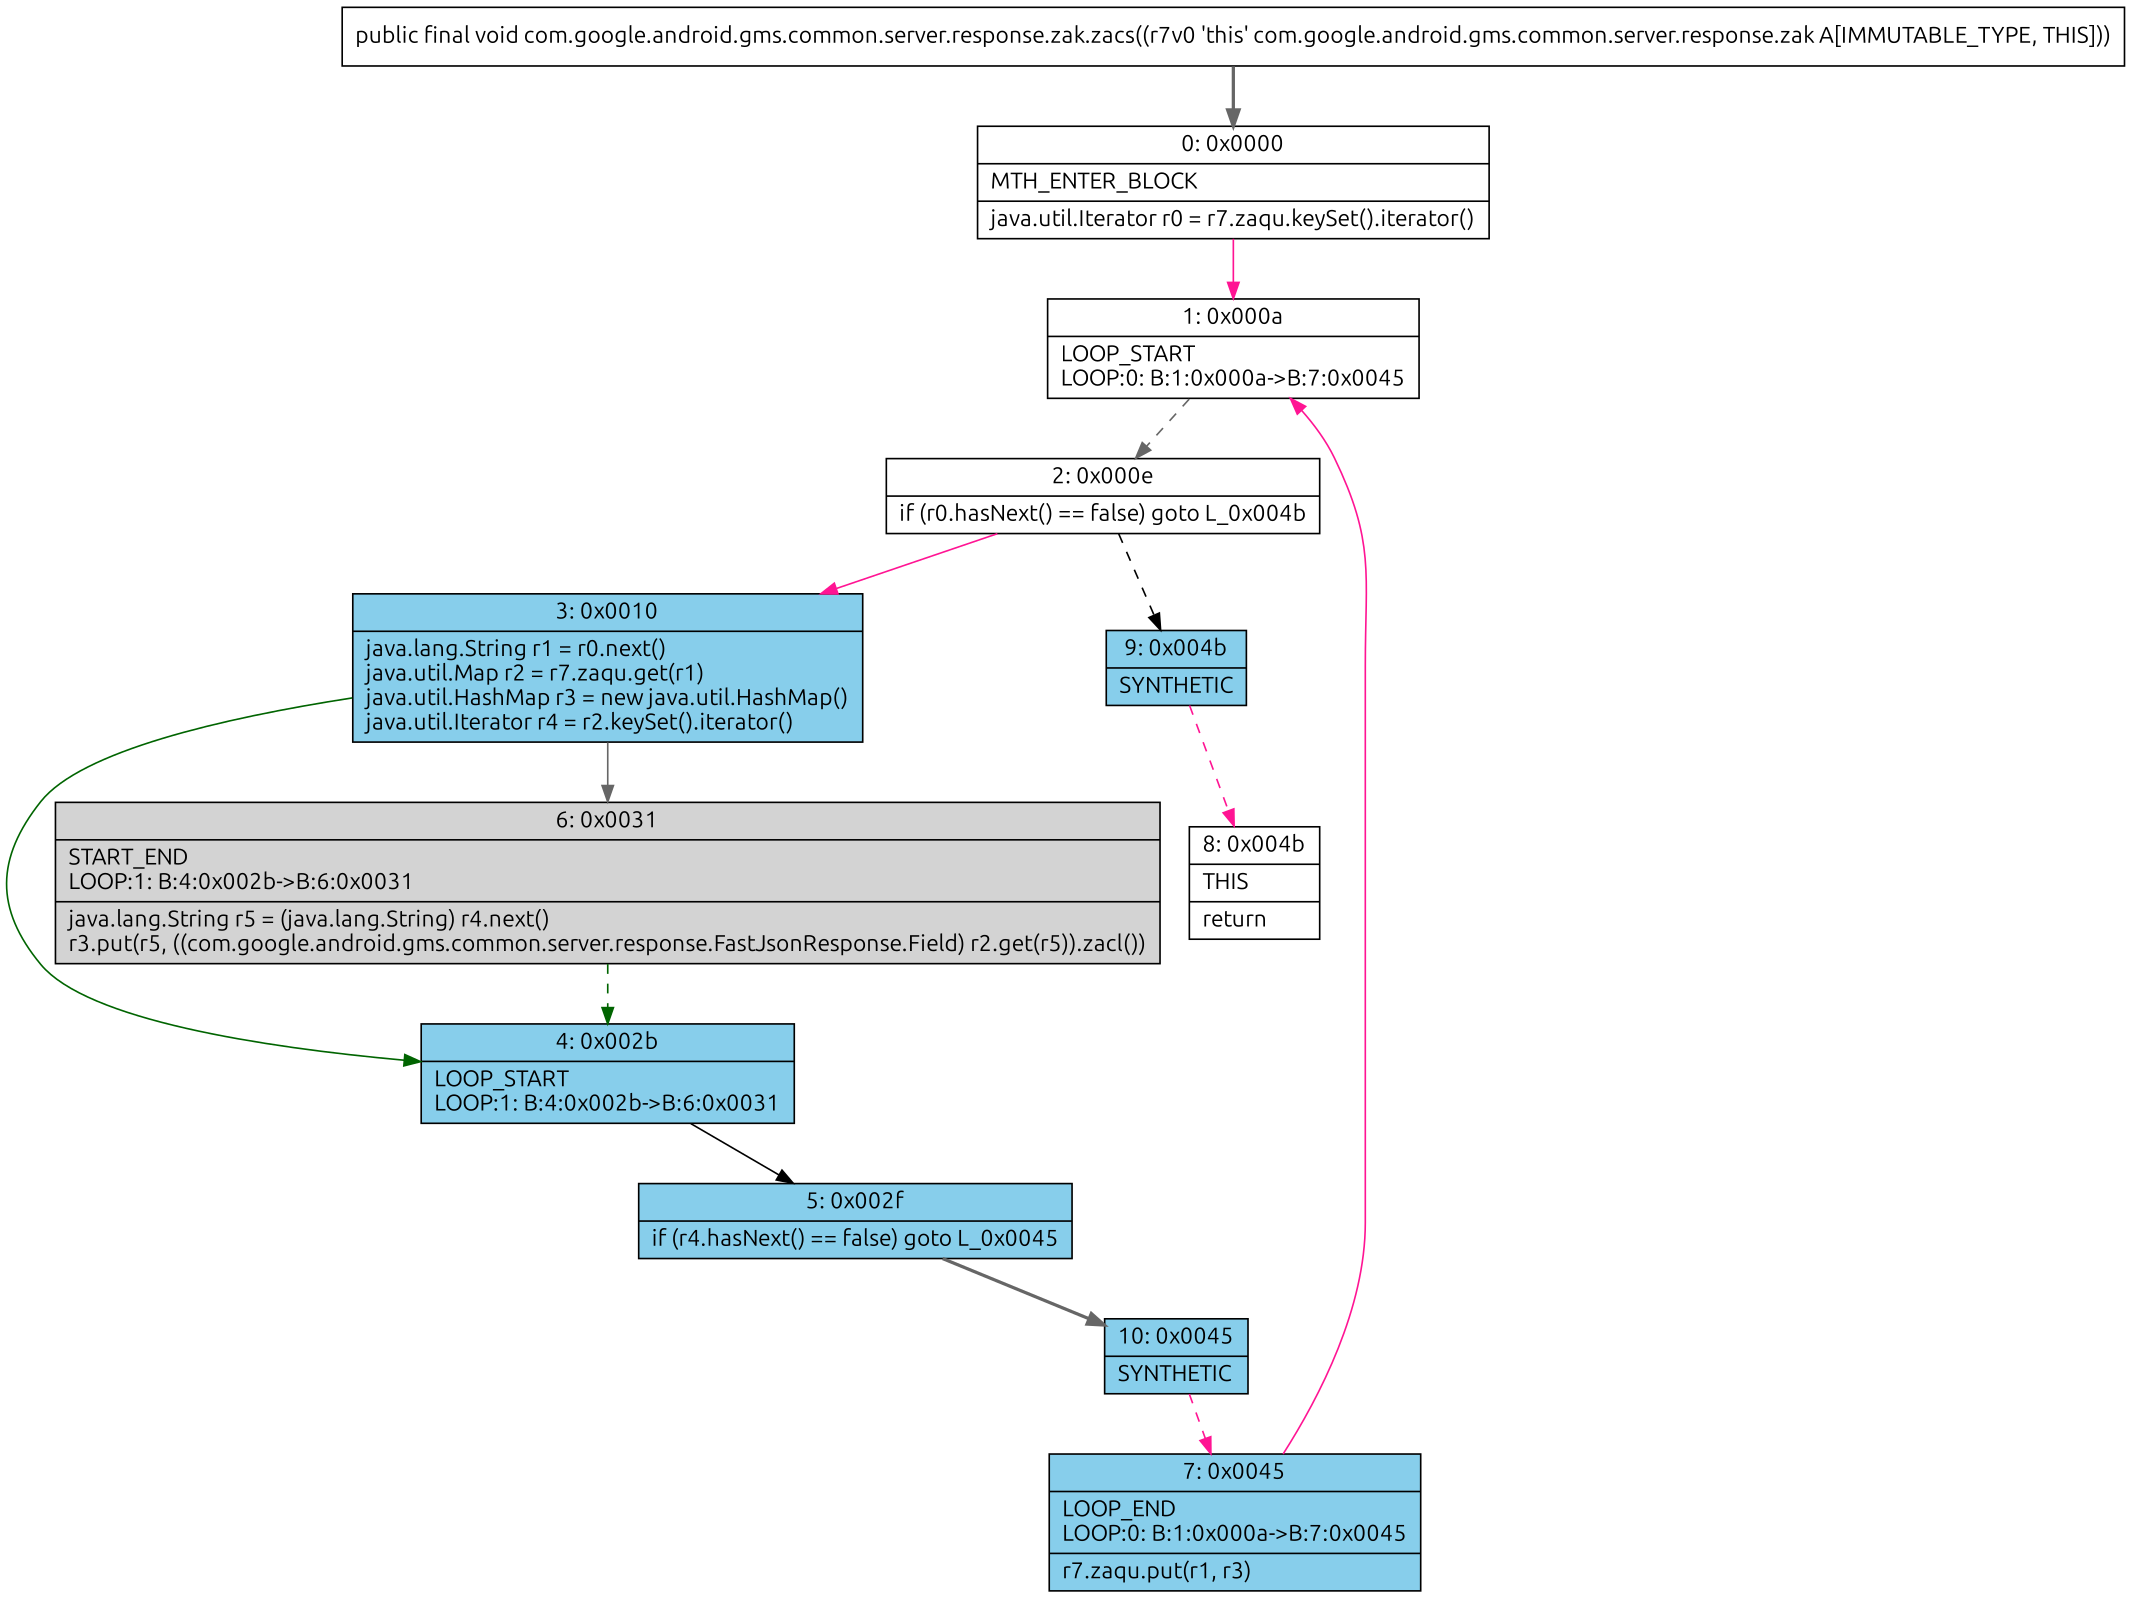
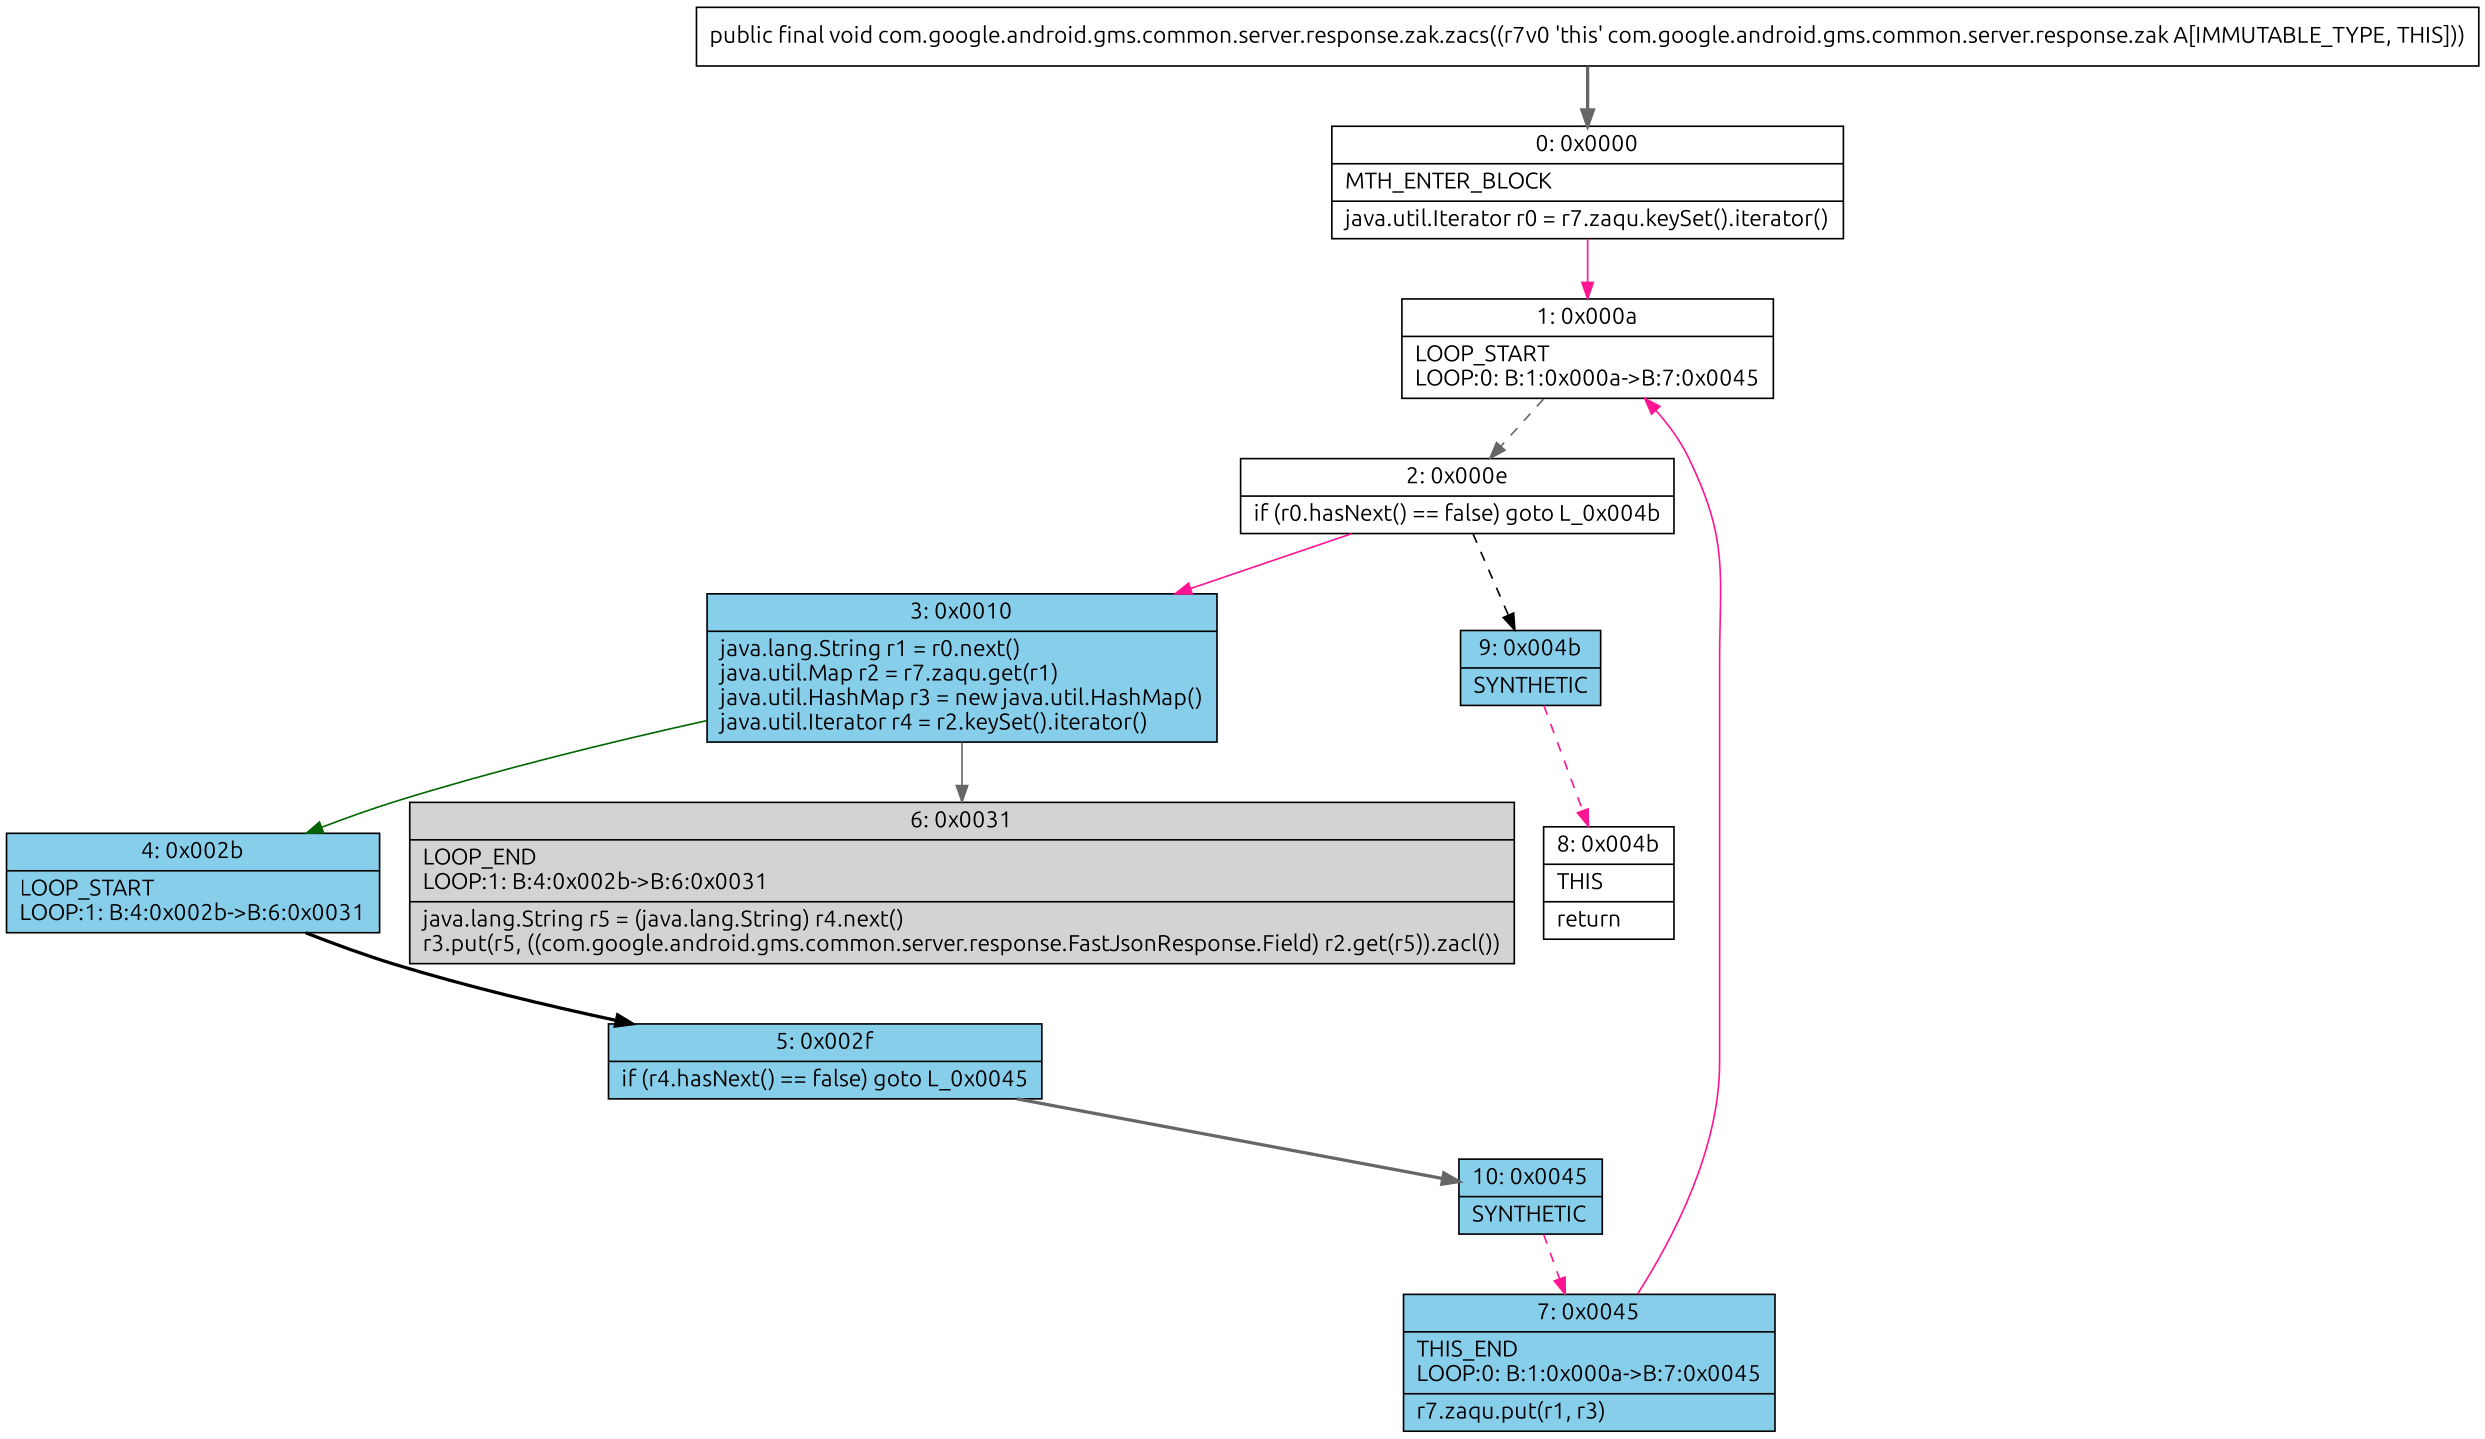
(129, 858) -> (480, 858)
(608, 986) -> none
(735, 1149) -> (459, 983)
(1119, 1509) -> (1468, 1350)
